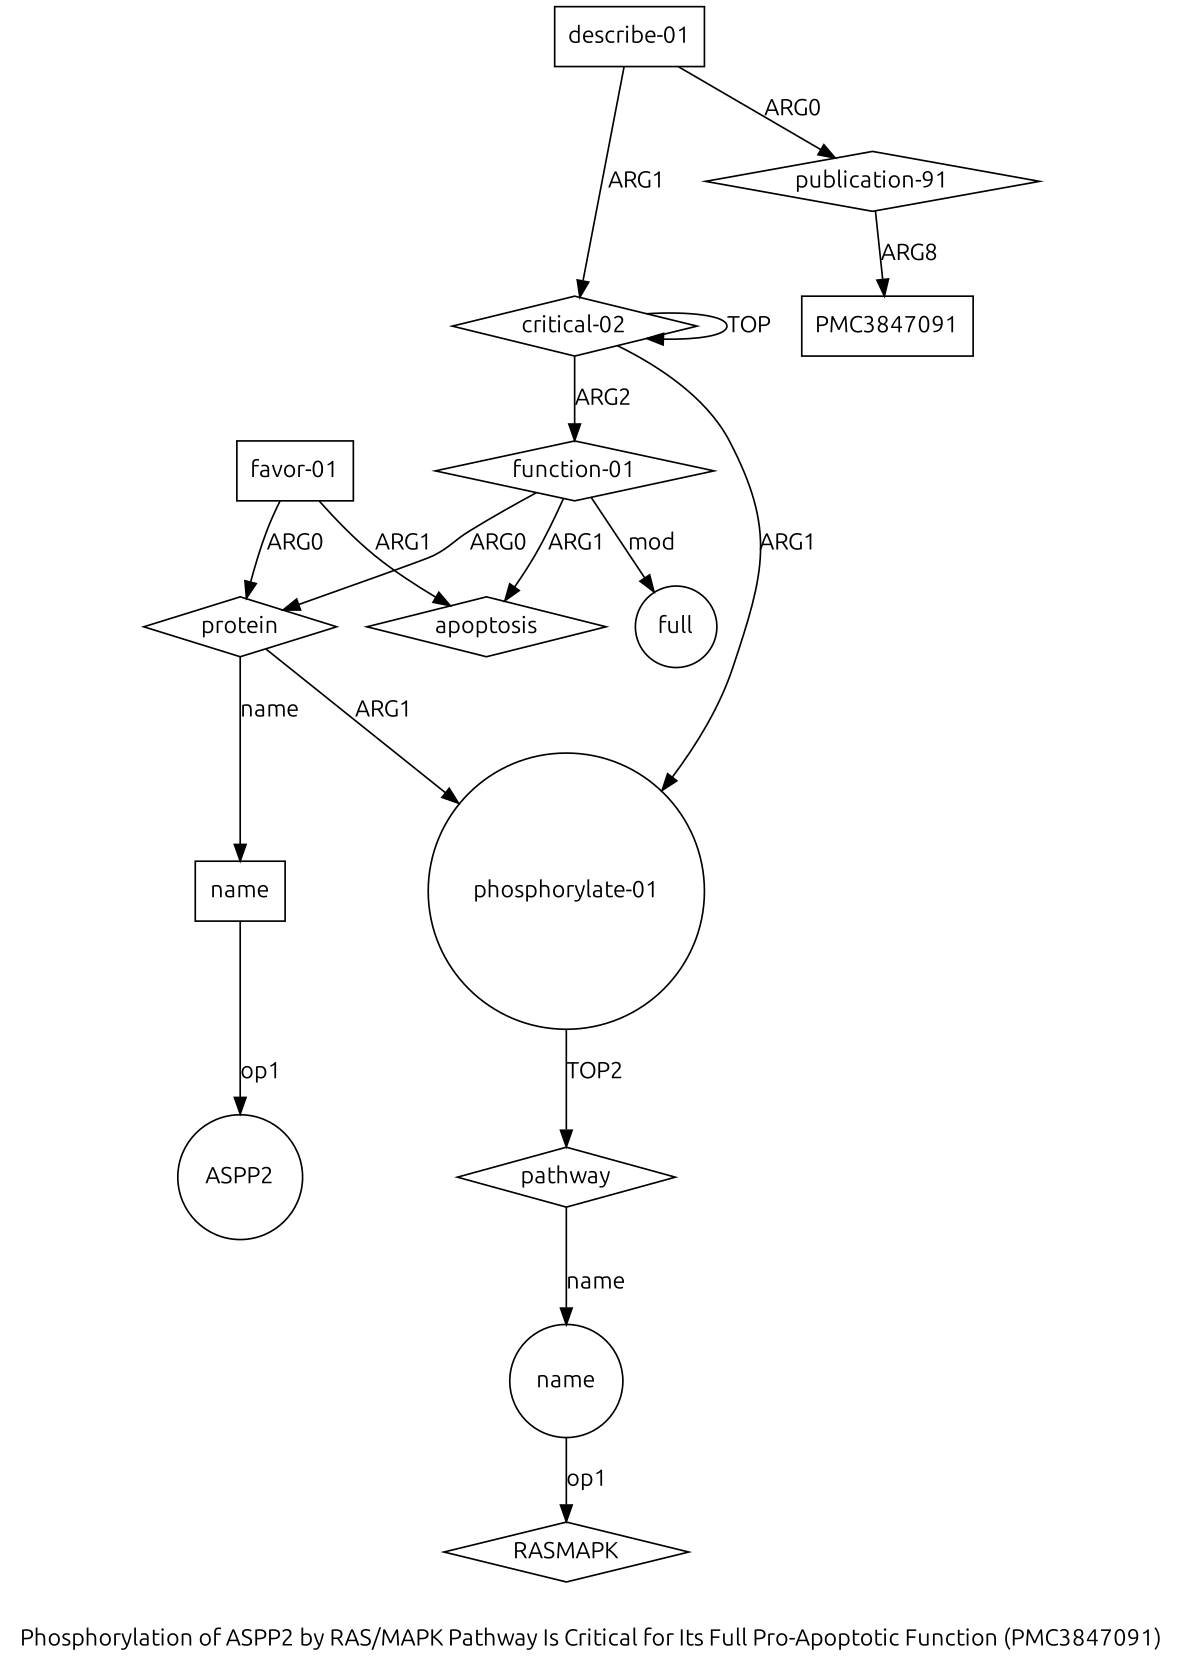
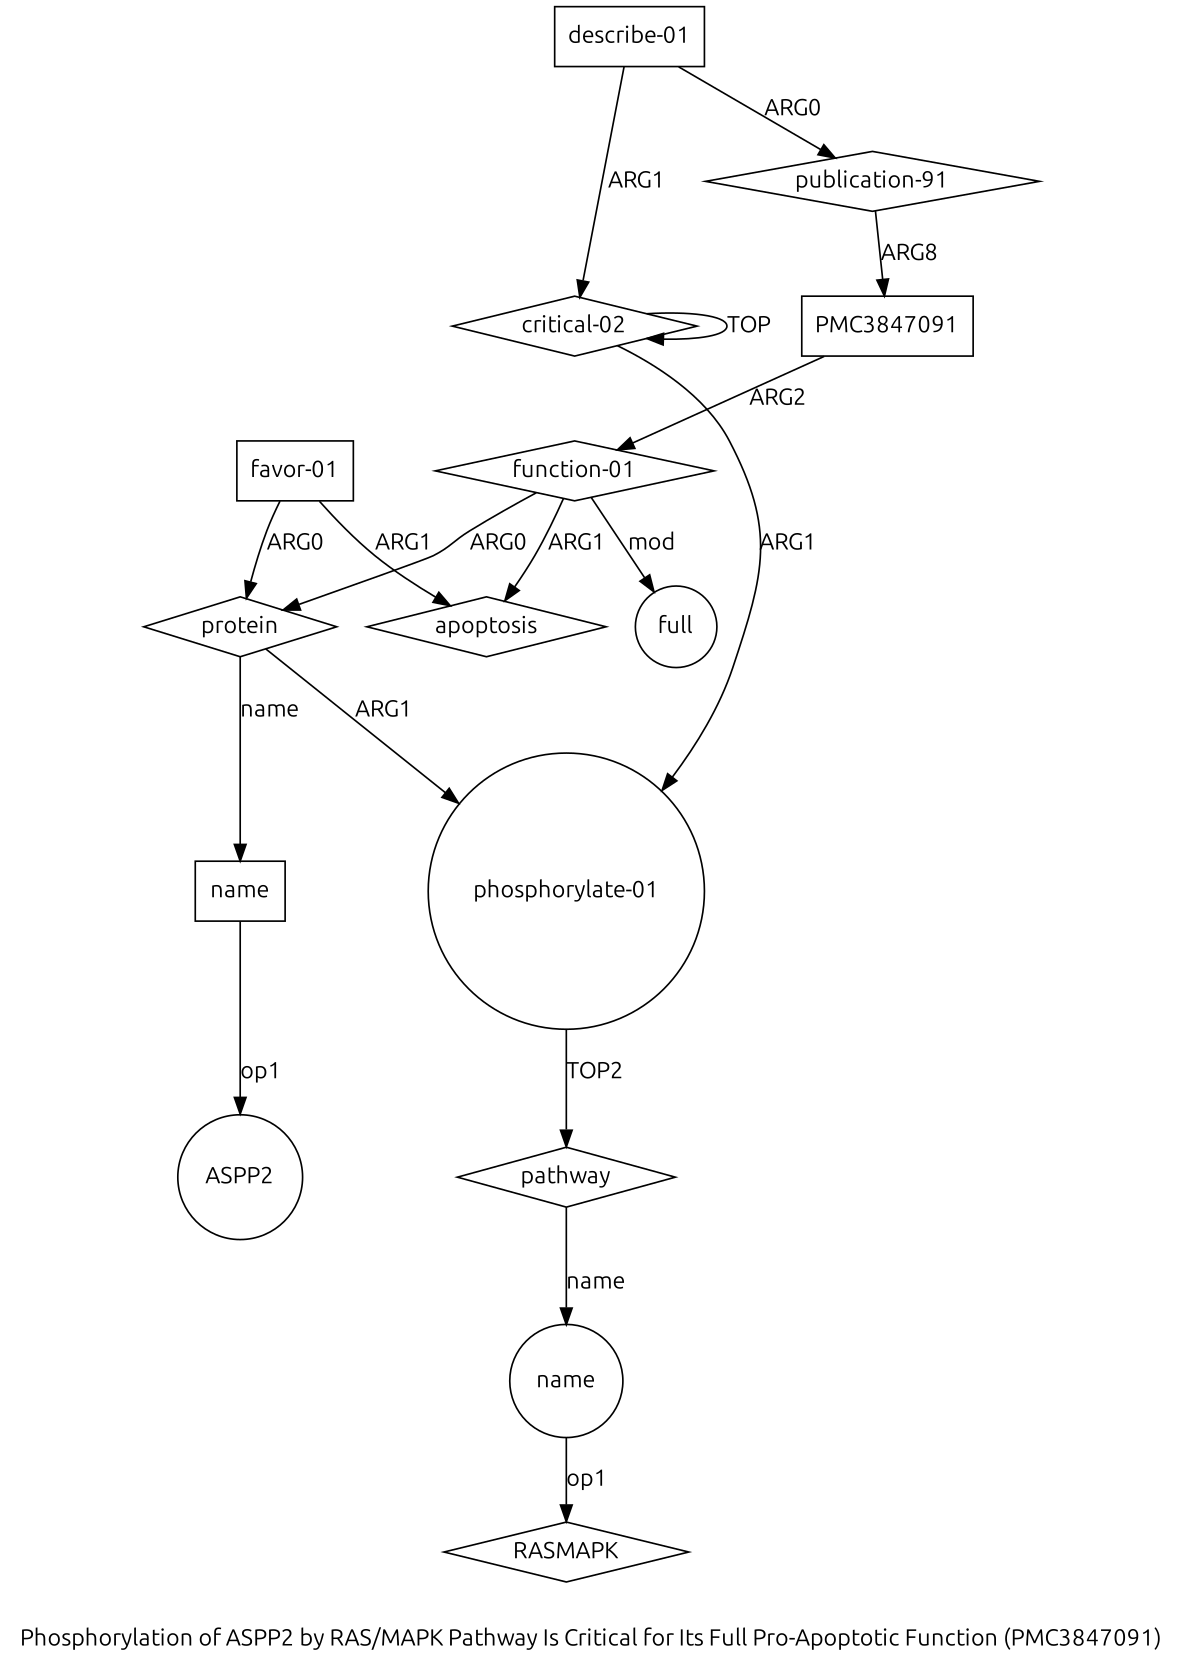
(575, 390) -> (728, 400)
